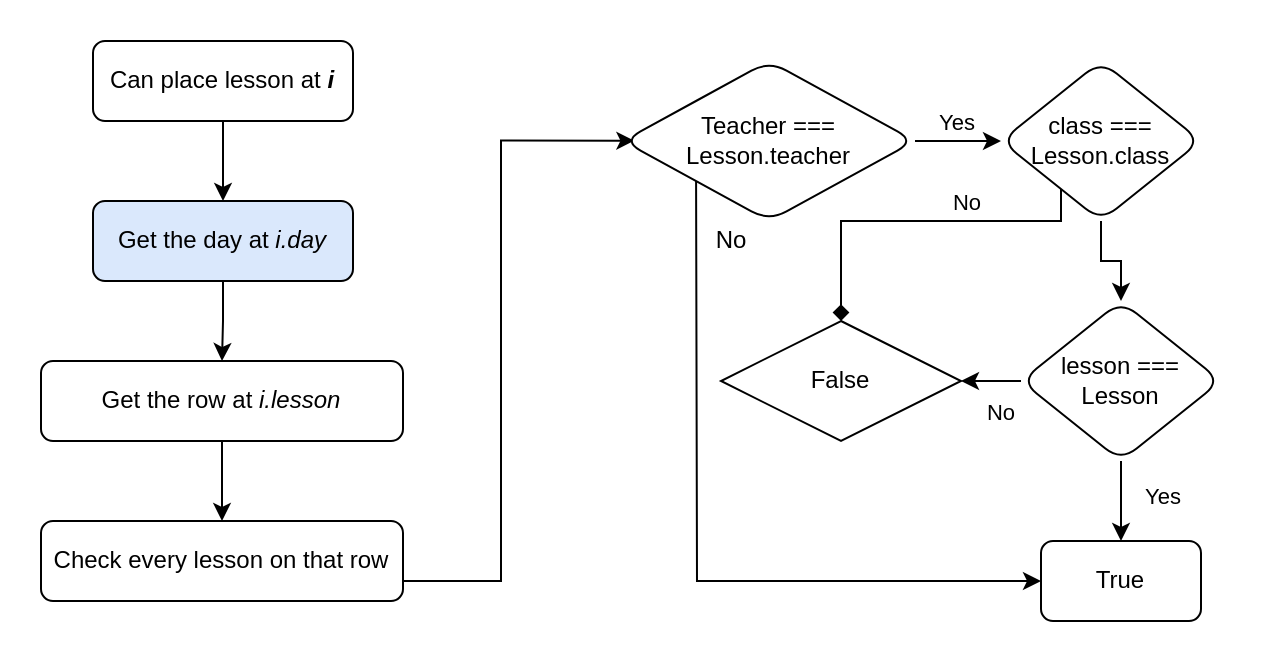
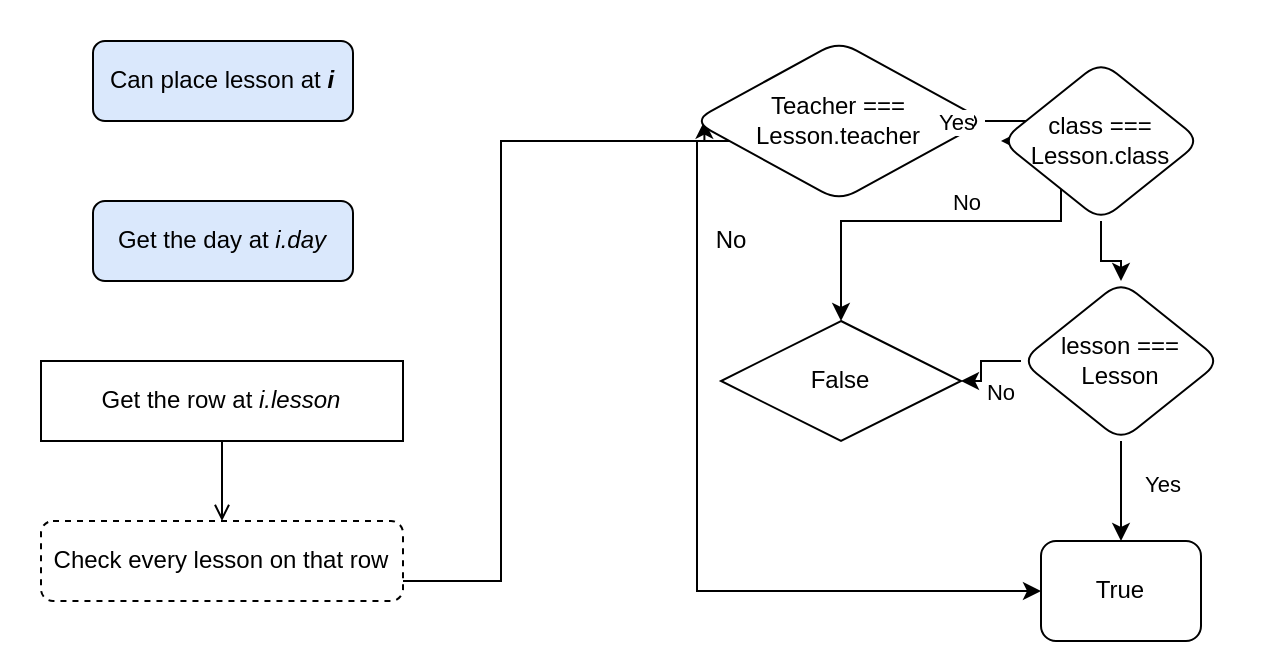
(223, 81) -> (223, 81)
(769, 141) -> (839, 121)
(223, 154) -> none
(841, 305) -> (841, 306)
(223, 314) -> none
(1121, 381) -> (1121, 361)
(222, 401) -> (222, 401)
(222, 506) -> (222, 508)
(222, 561) -> (222, 561)
(1121, 581) -> (1121, 591)
